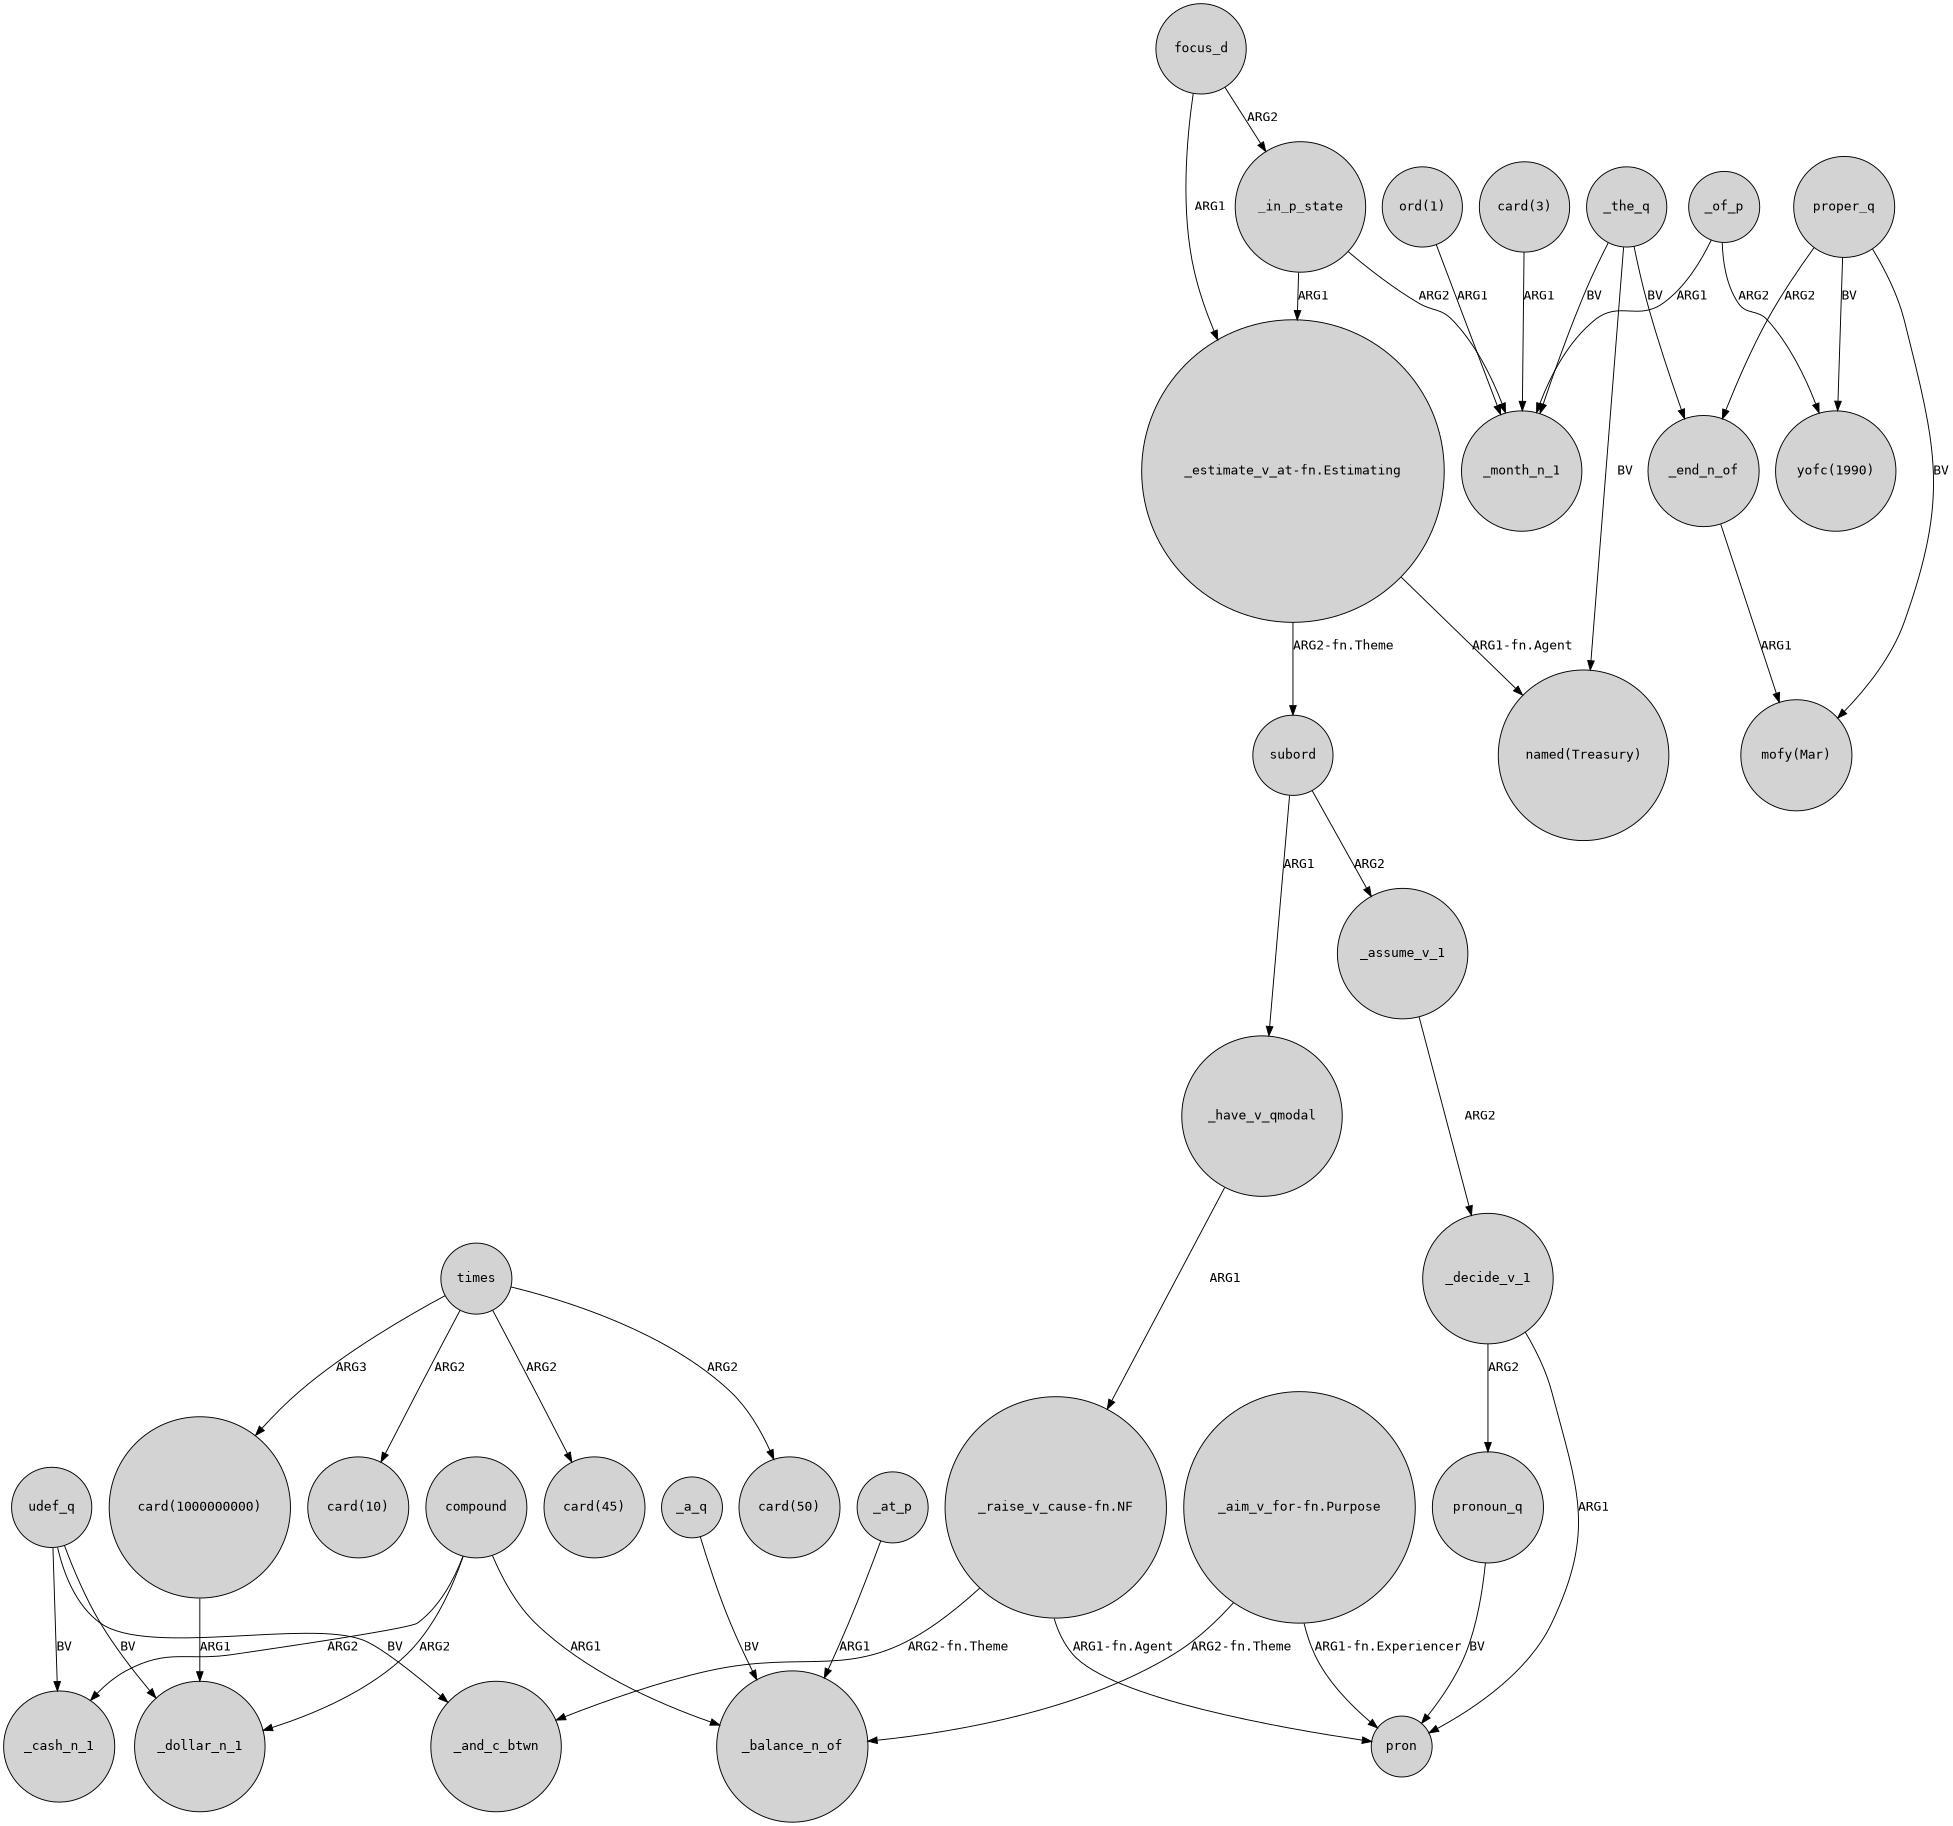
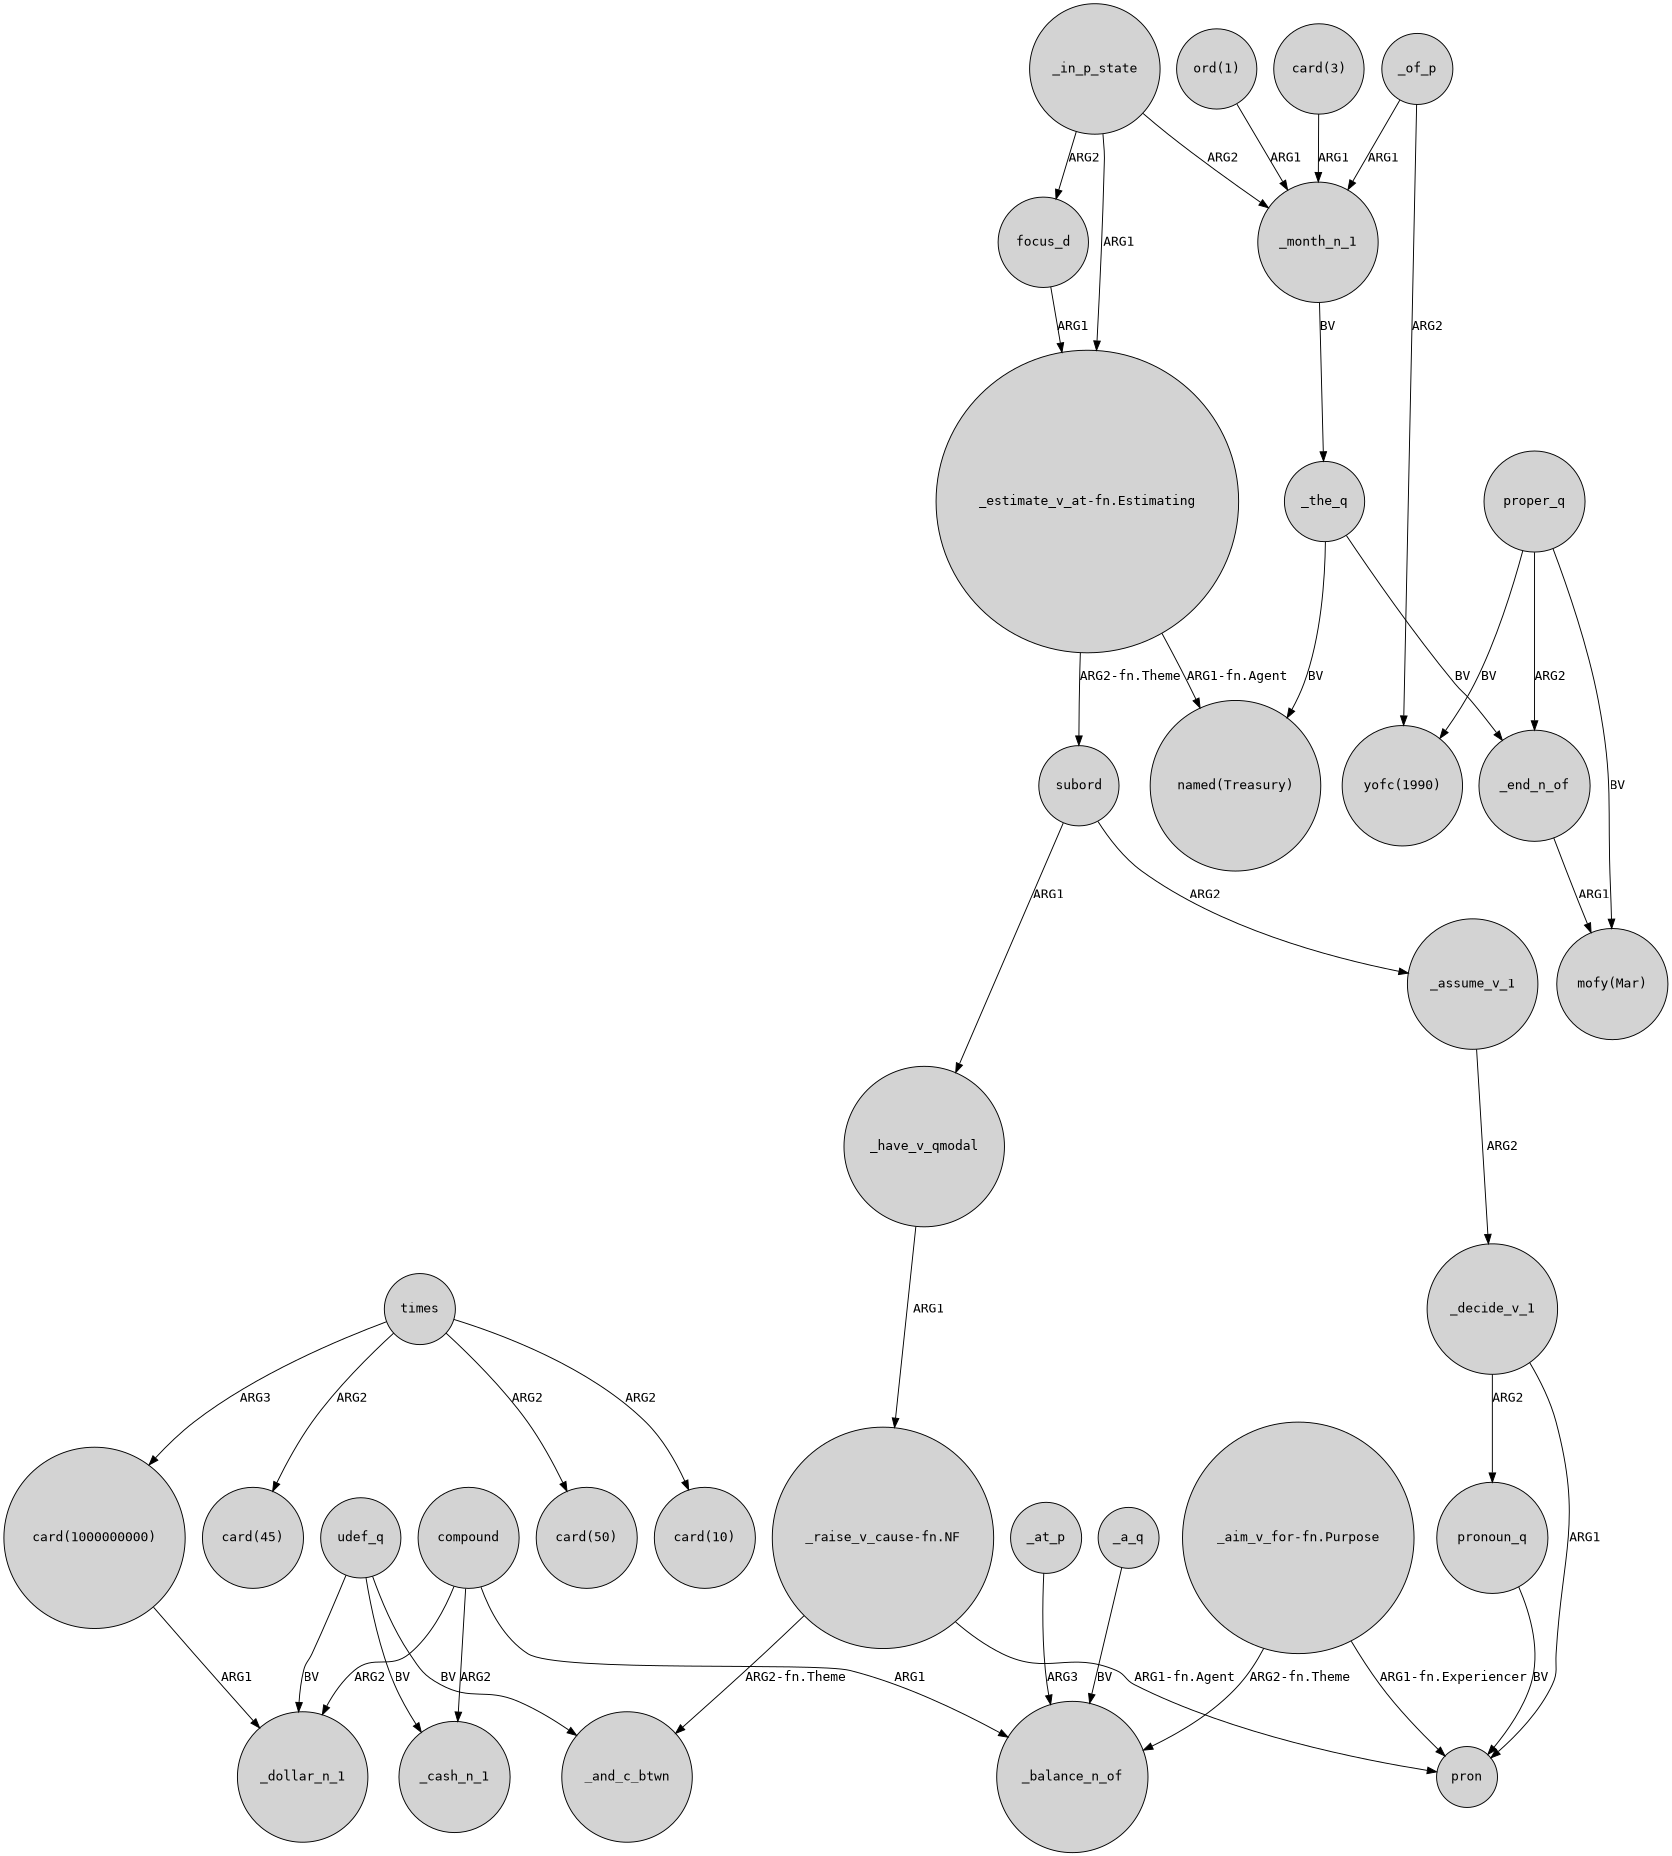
(1243, 115) -> (1068, 161)
(1573, 322) -> (1321, 377)
(855, 1647) -> (1063, 1678)
